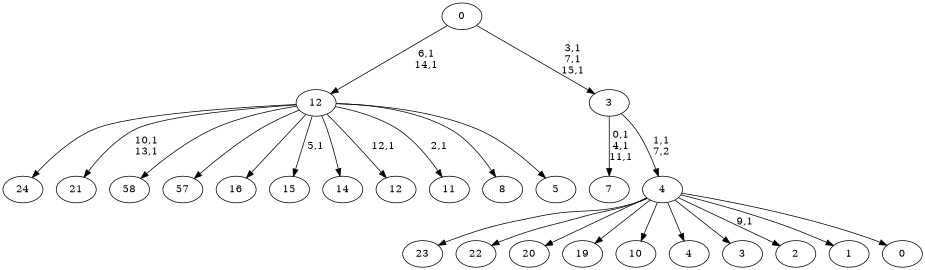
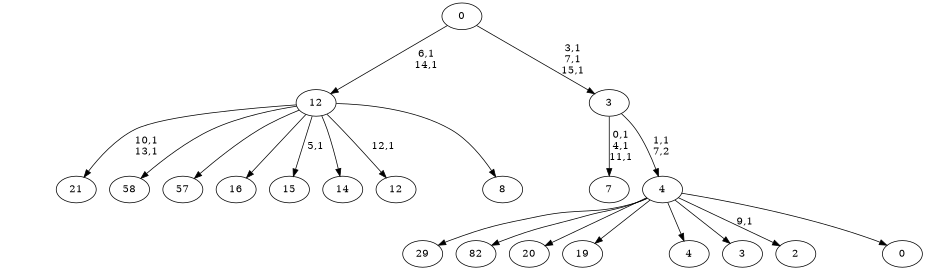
(23, 190) -> none
(449, 190) -> none
(556, 190) -> none
(423, 254) -> (423, 254)
(476, 254) -> (476, 254)
(636, 254) -> none
(849, 254) -> none
